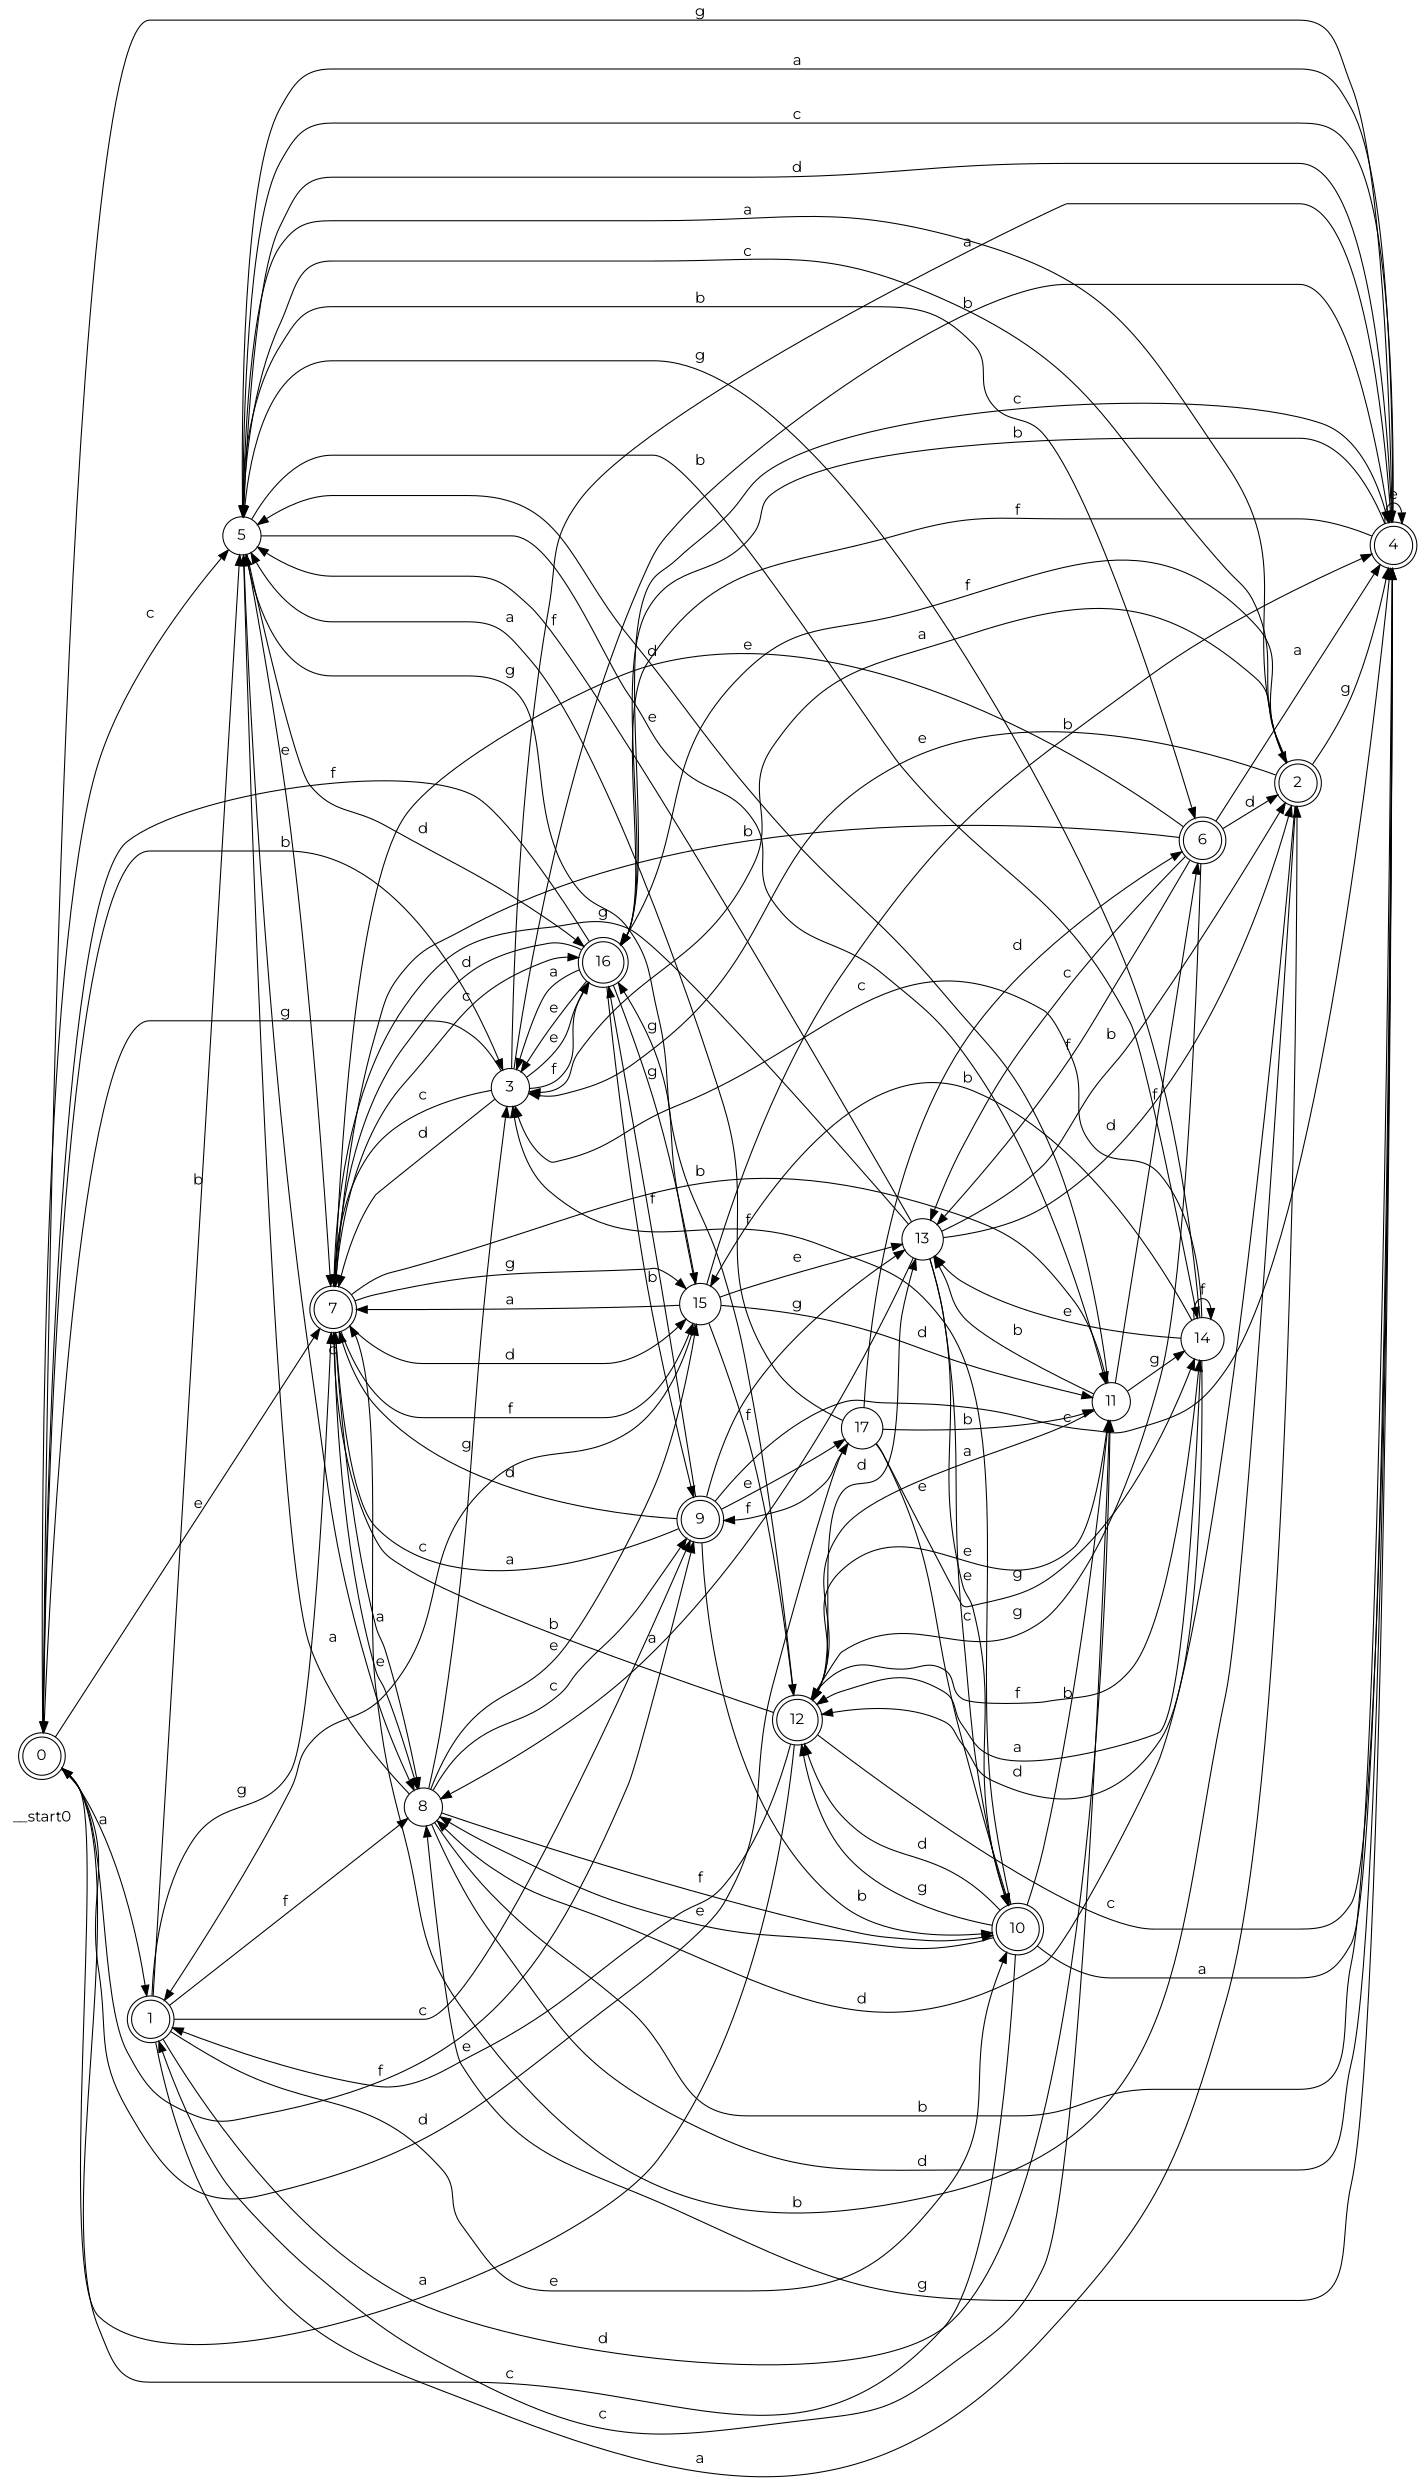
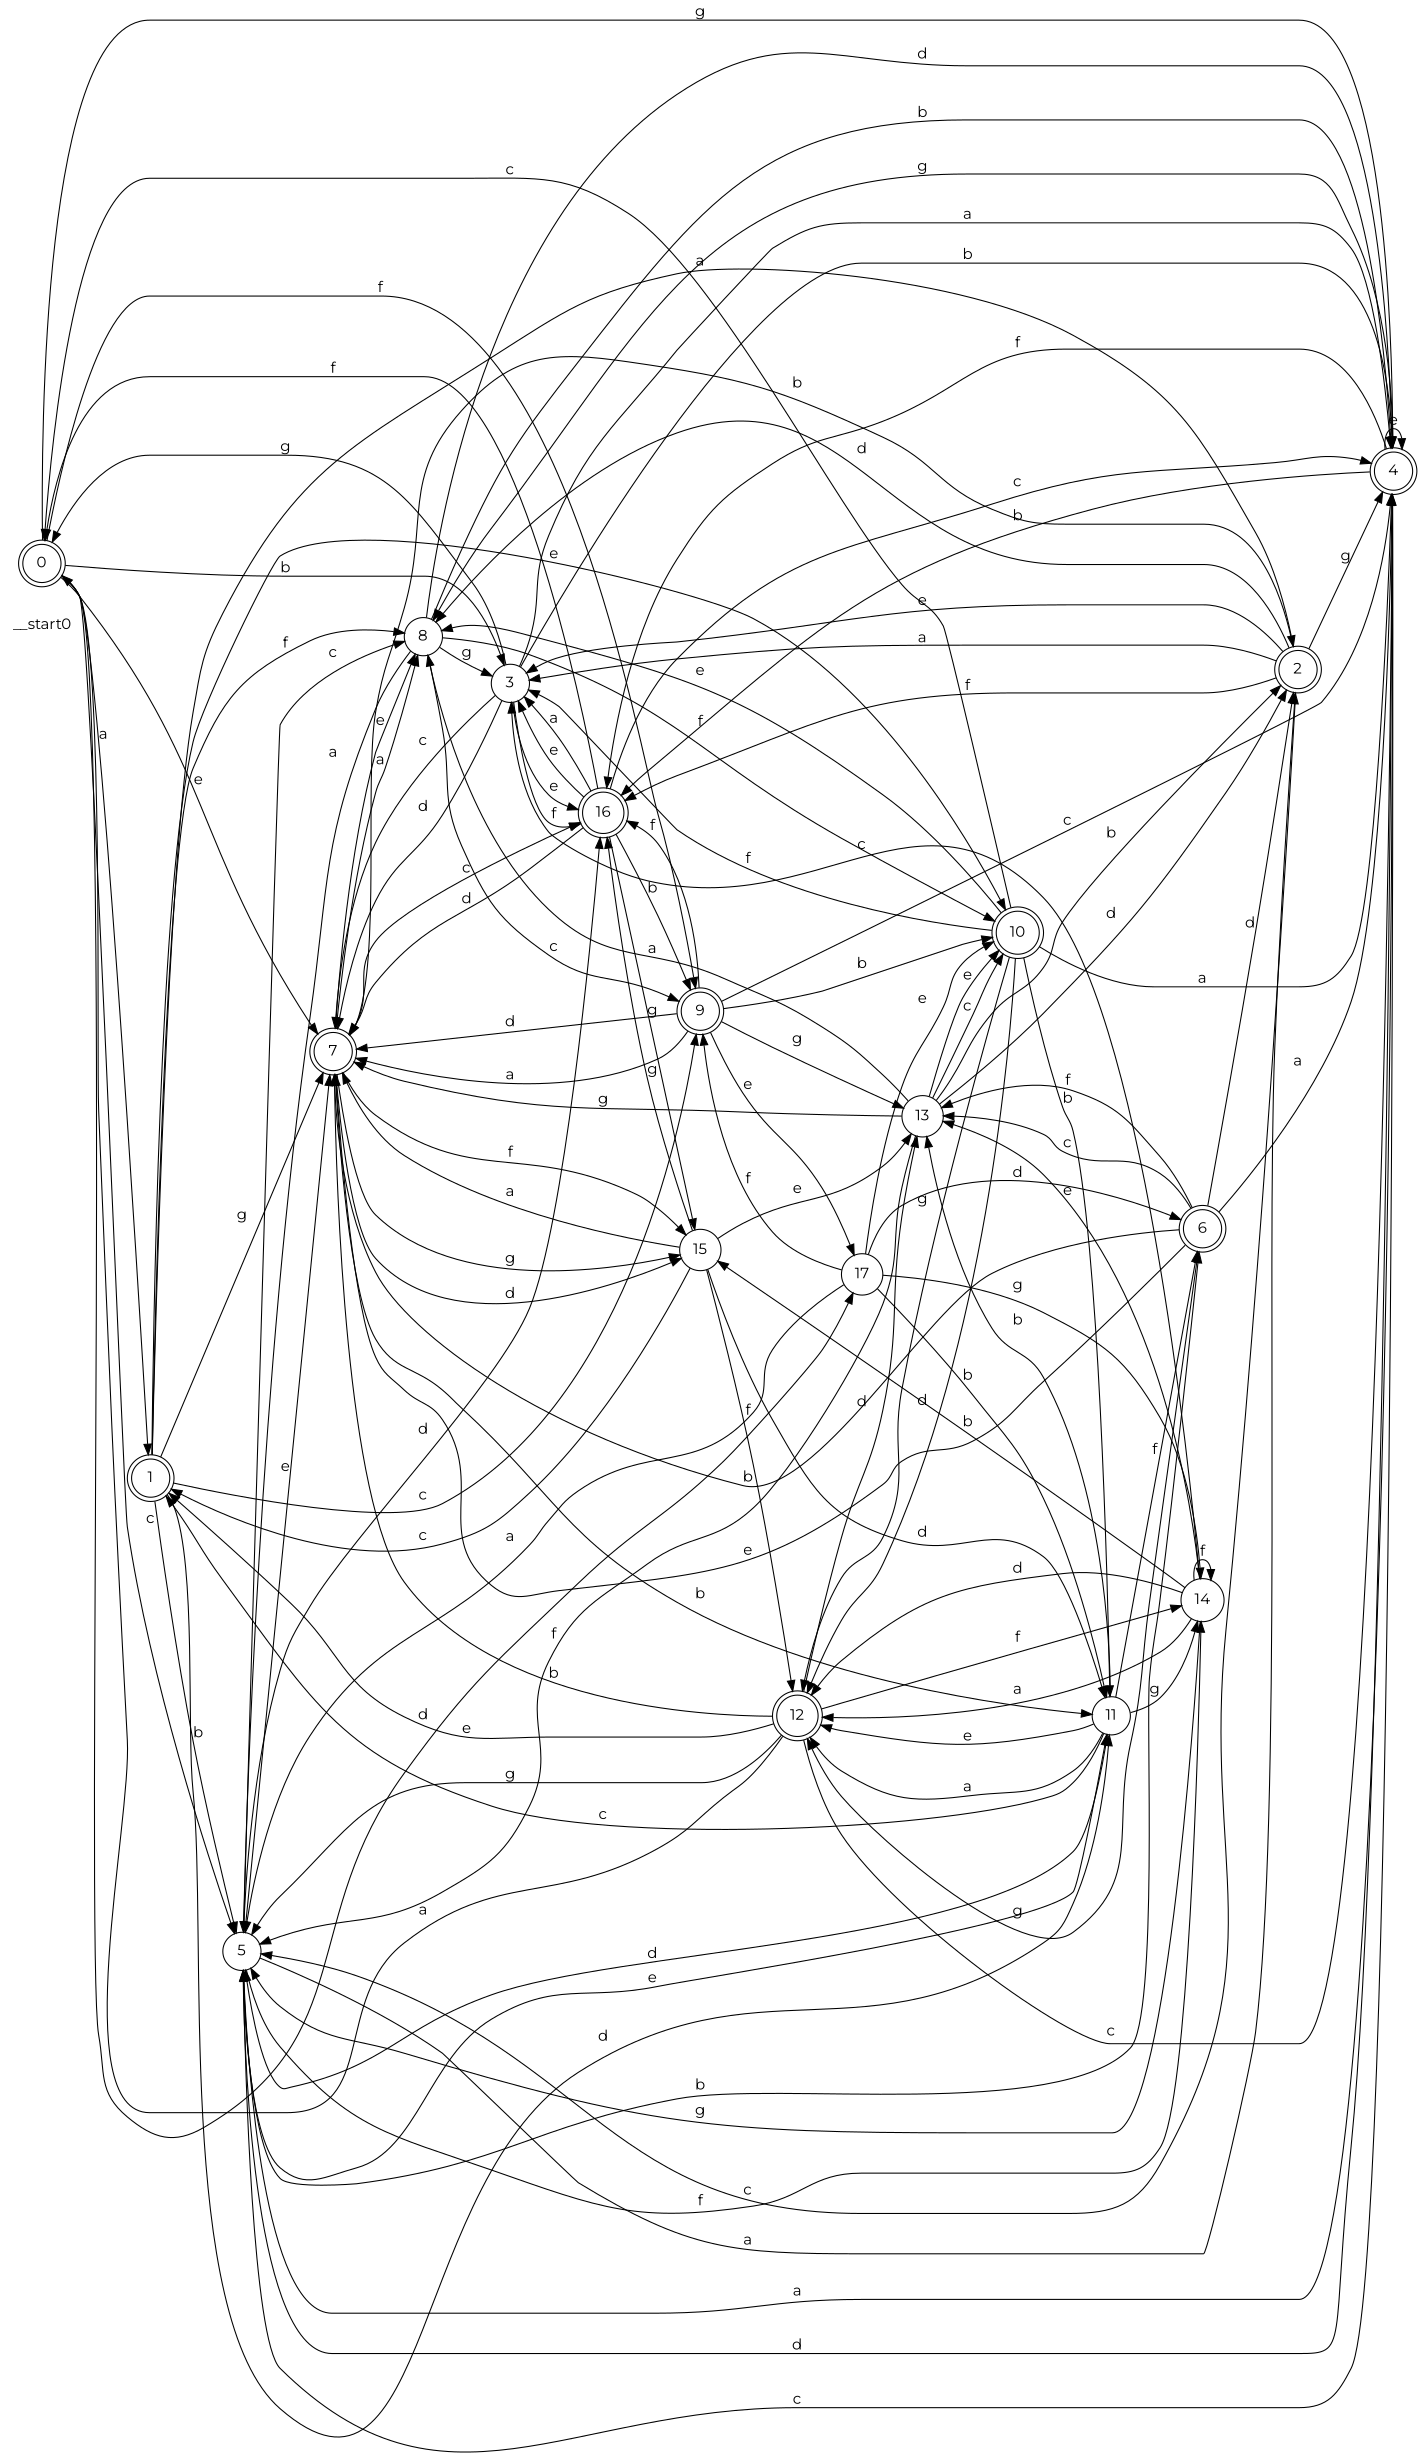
(700, 461) -> (700, 2201)
(945, 842) -> none
(603, 1588) -> none
